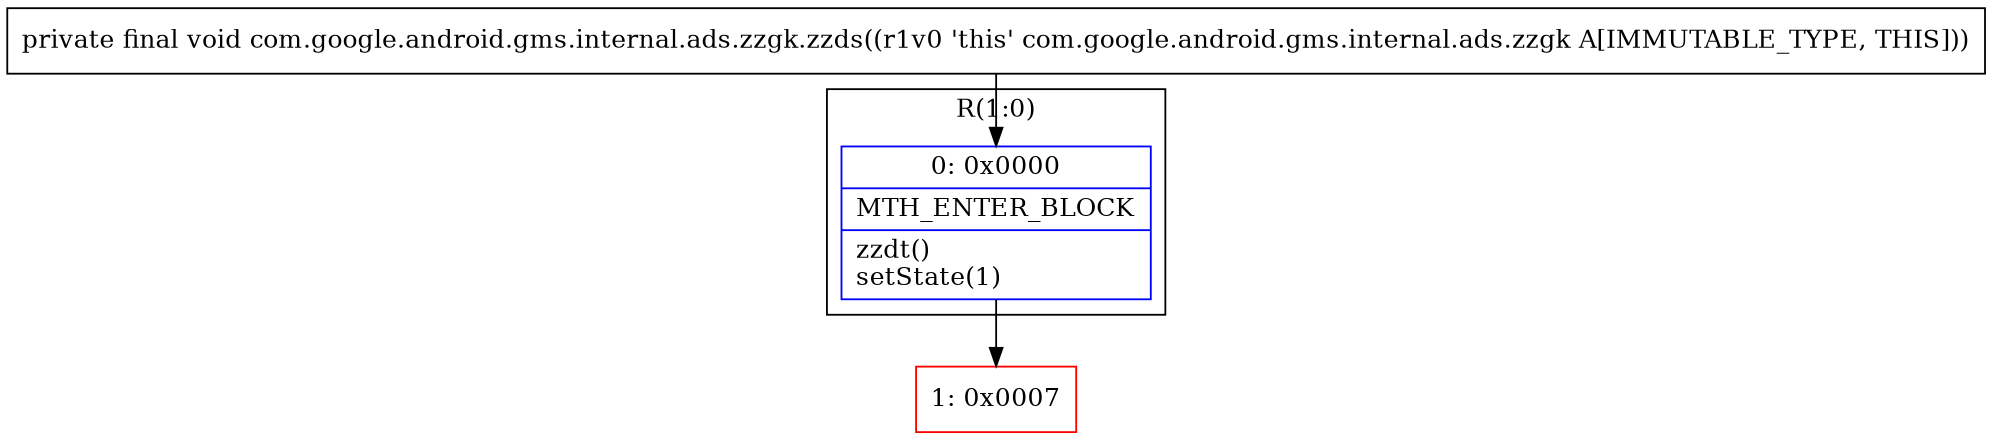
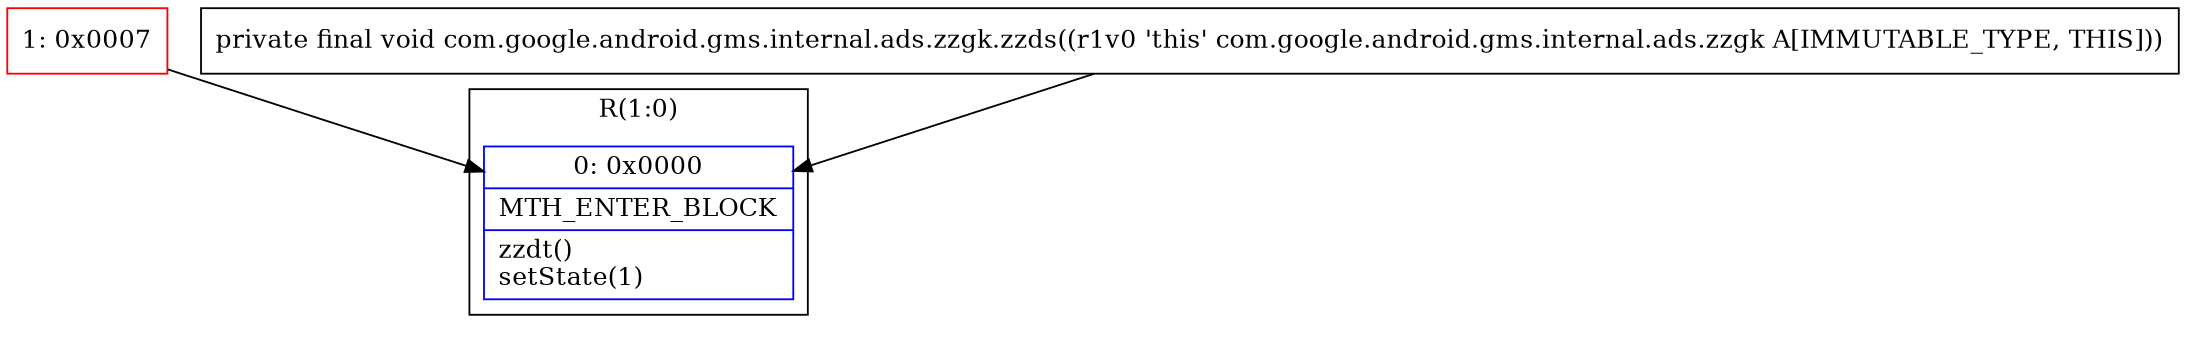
(996, 326) -> (317, 118)
